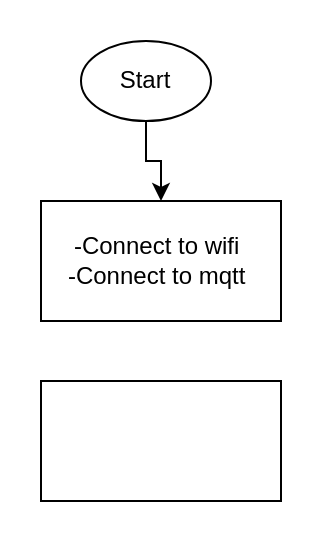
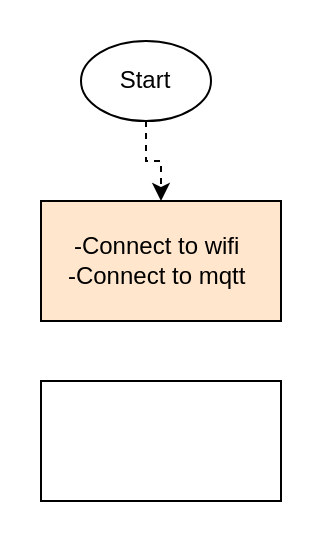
(149, 161) -> (149, 161)
(161, 261) -> (161, 261)
